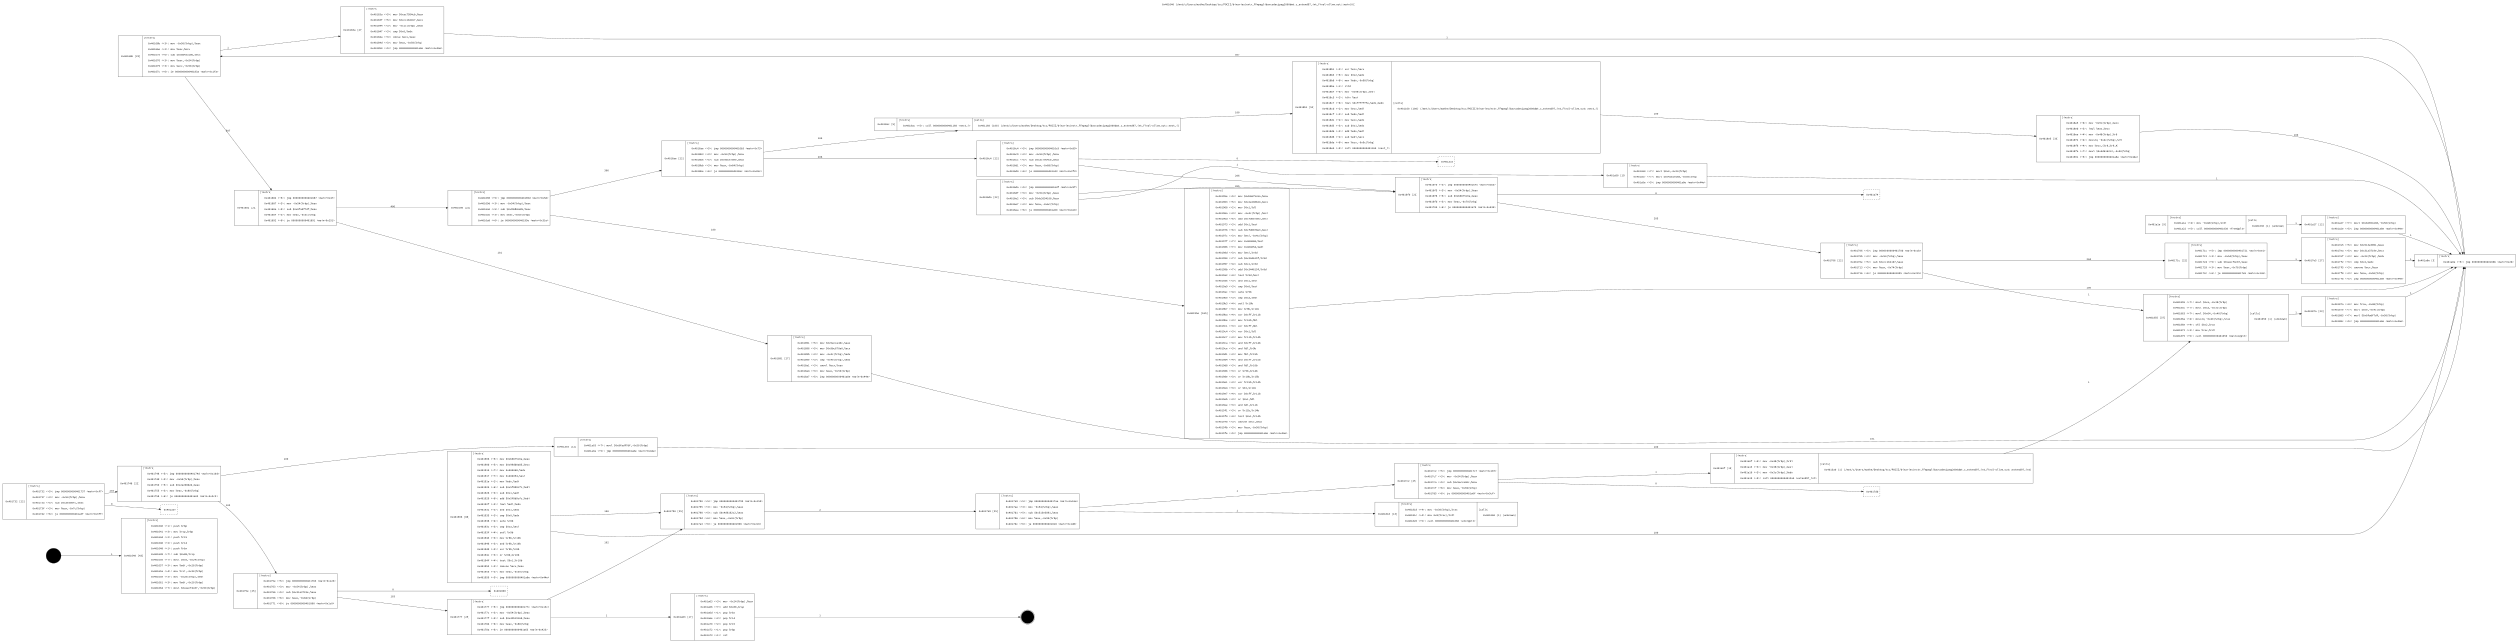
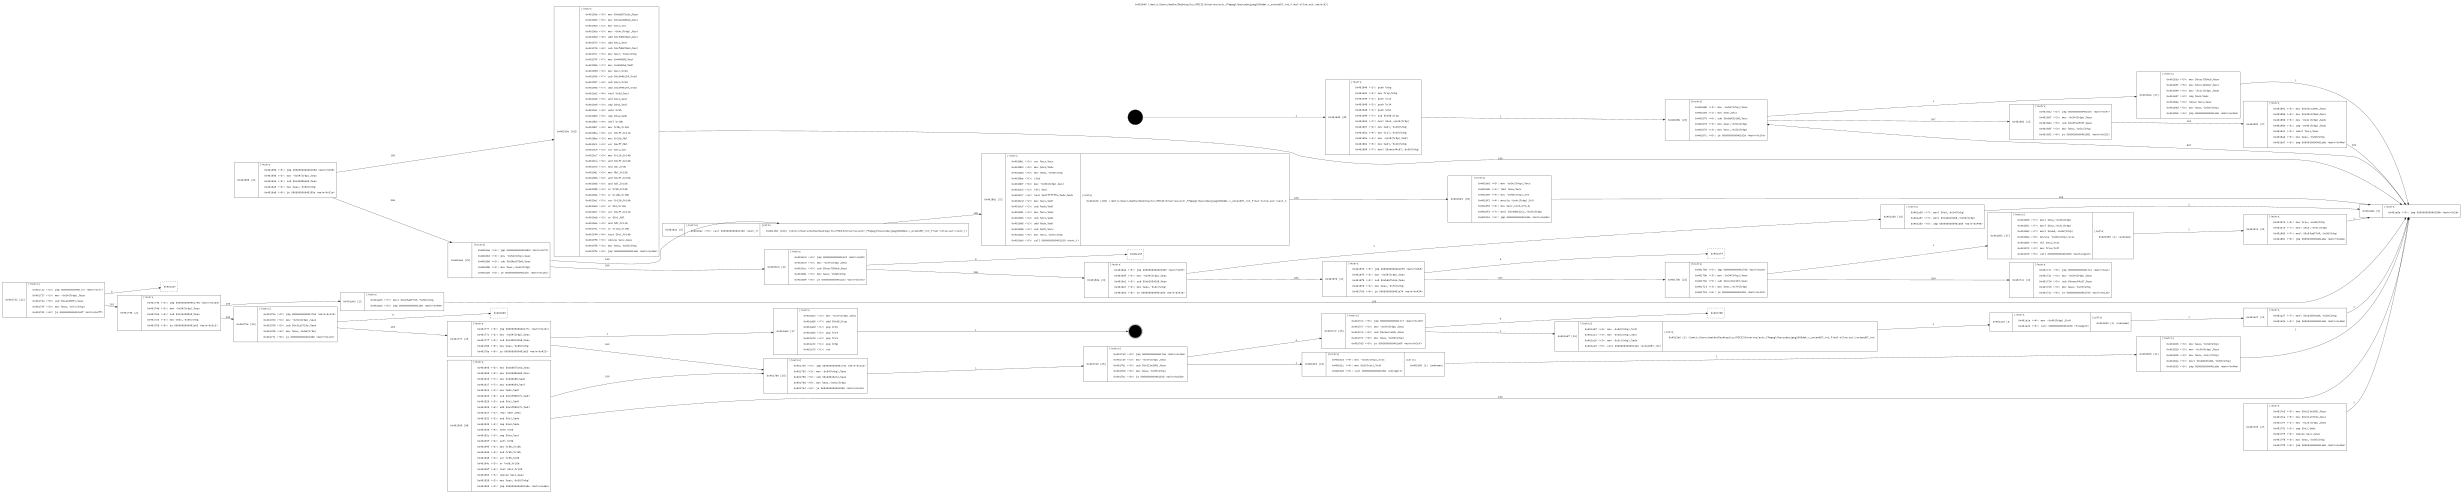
none -> (1542, 119)
(1236, 181) -> (974, 274)
(391, 208) -> none
(2283, 261) -> none
none -> (2188, 354)
(2102, 408) -> (1933, 327)
